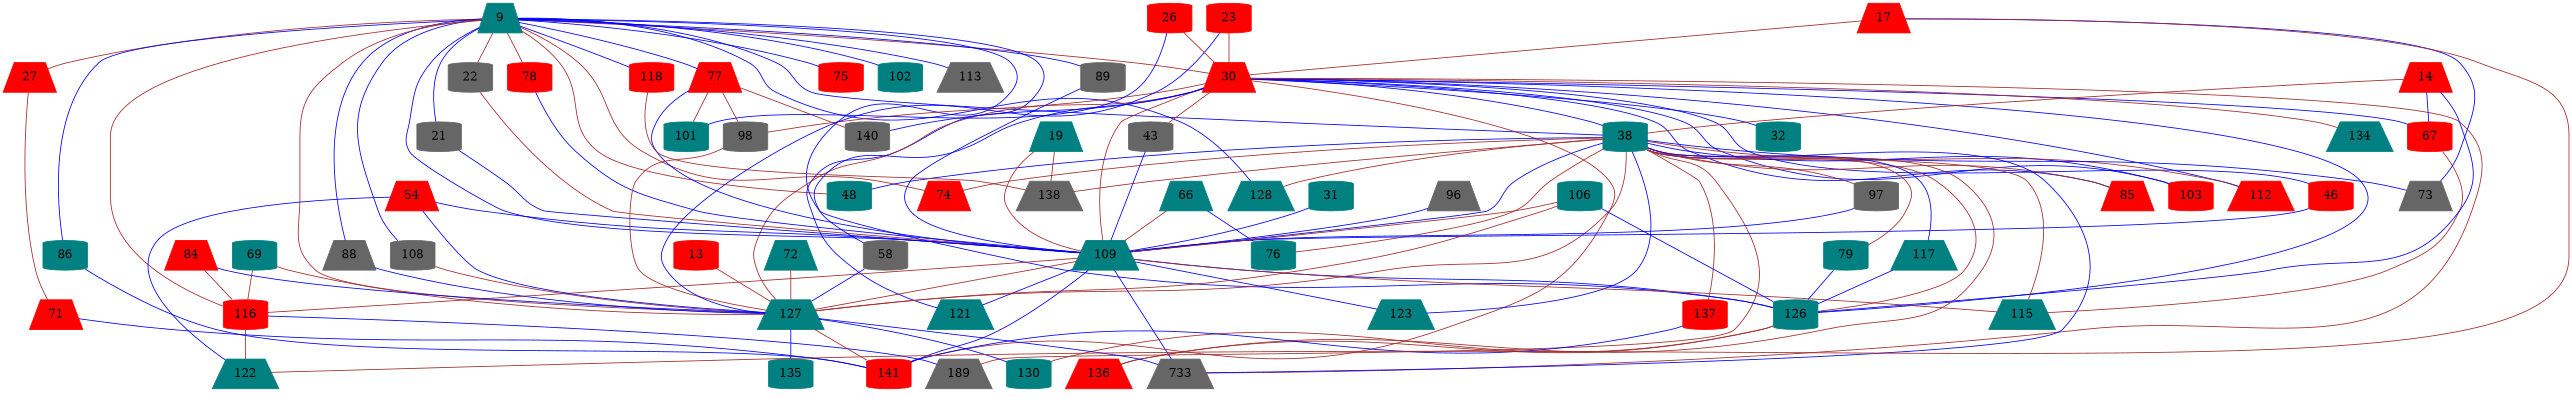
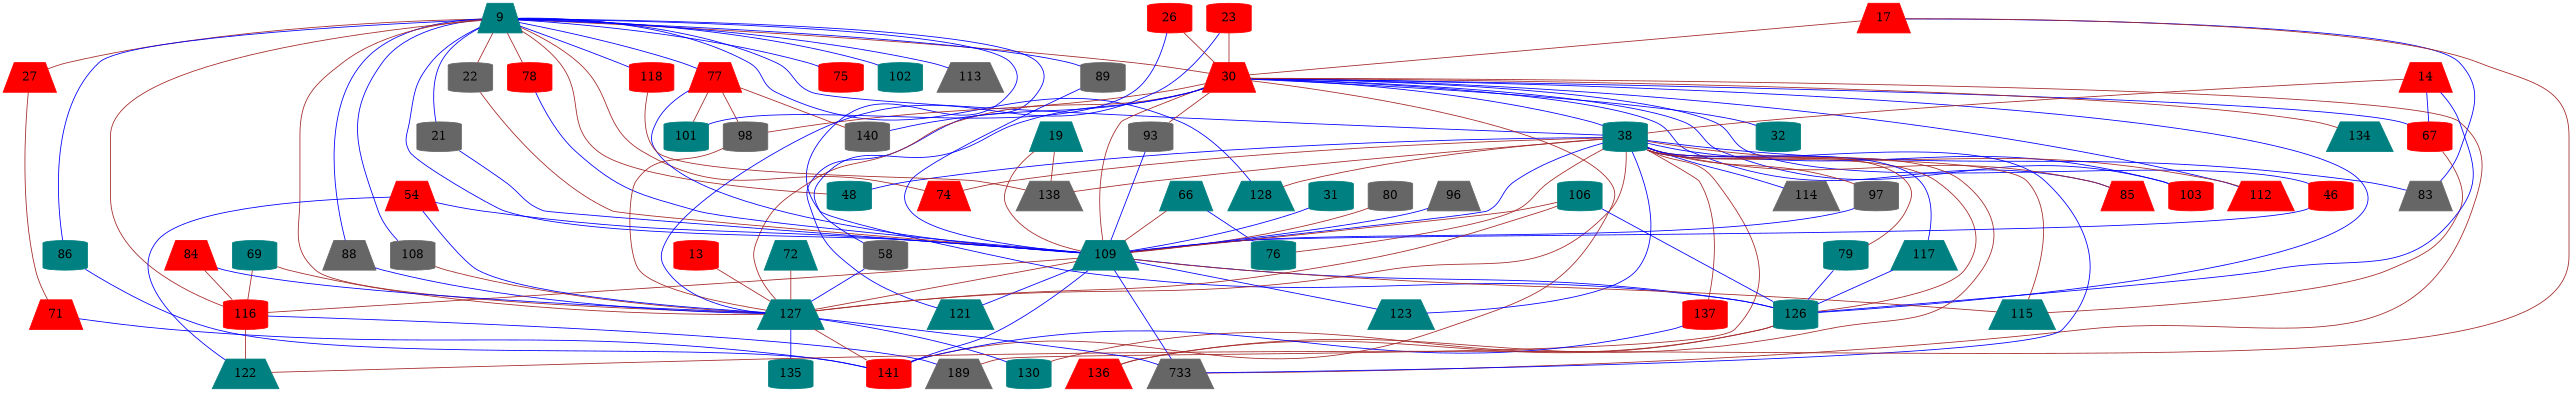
(1151, 137) -> (1151, 137)
none -> (1390, 196)
none -> (1806, 196)
(2426, 196) -> (2426, 196)
